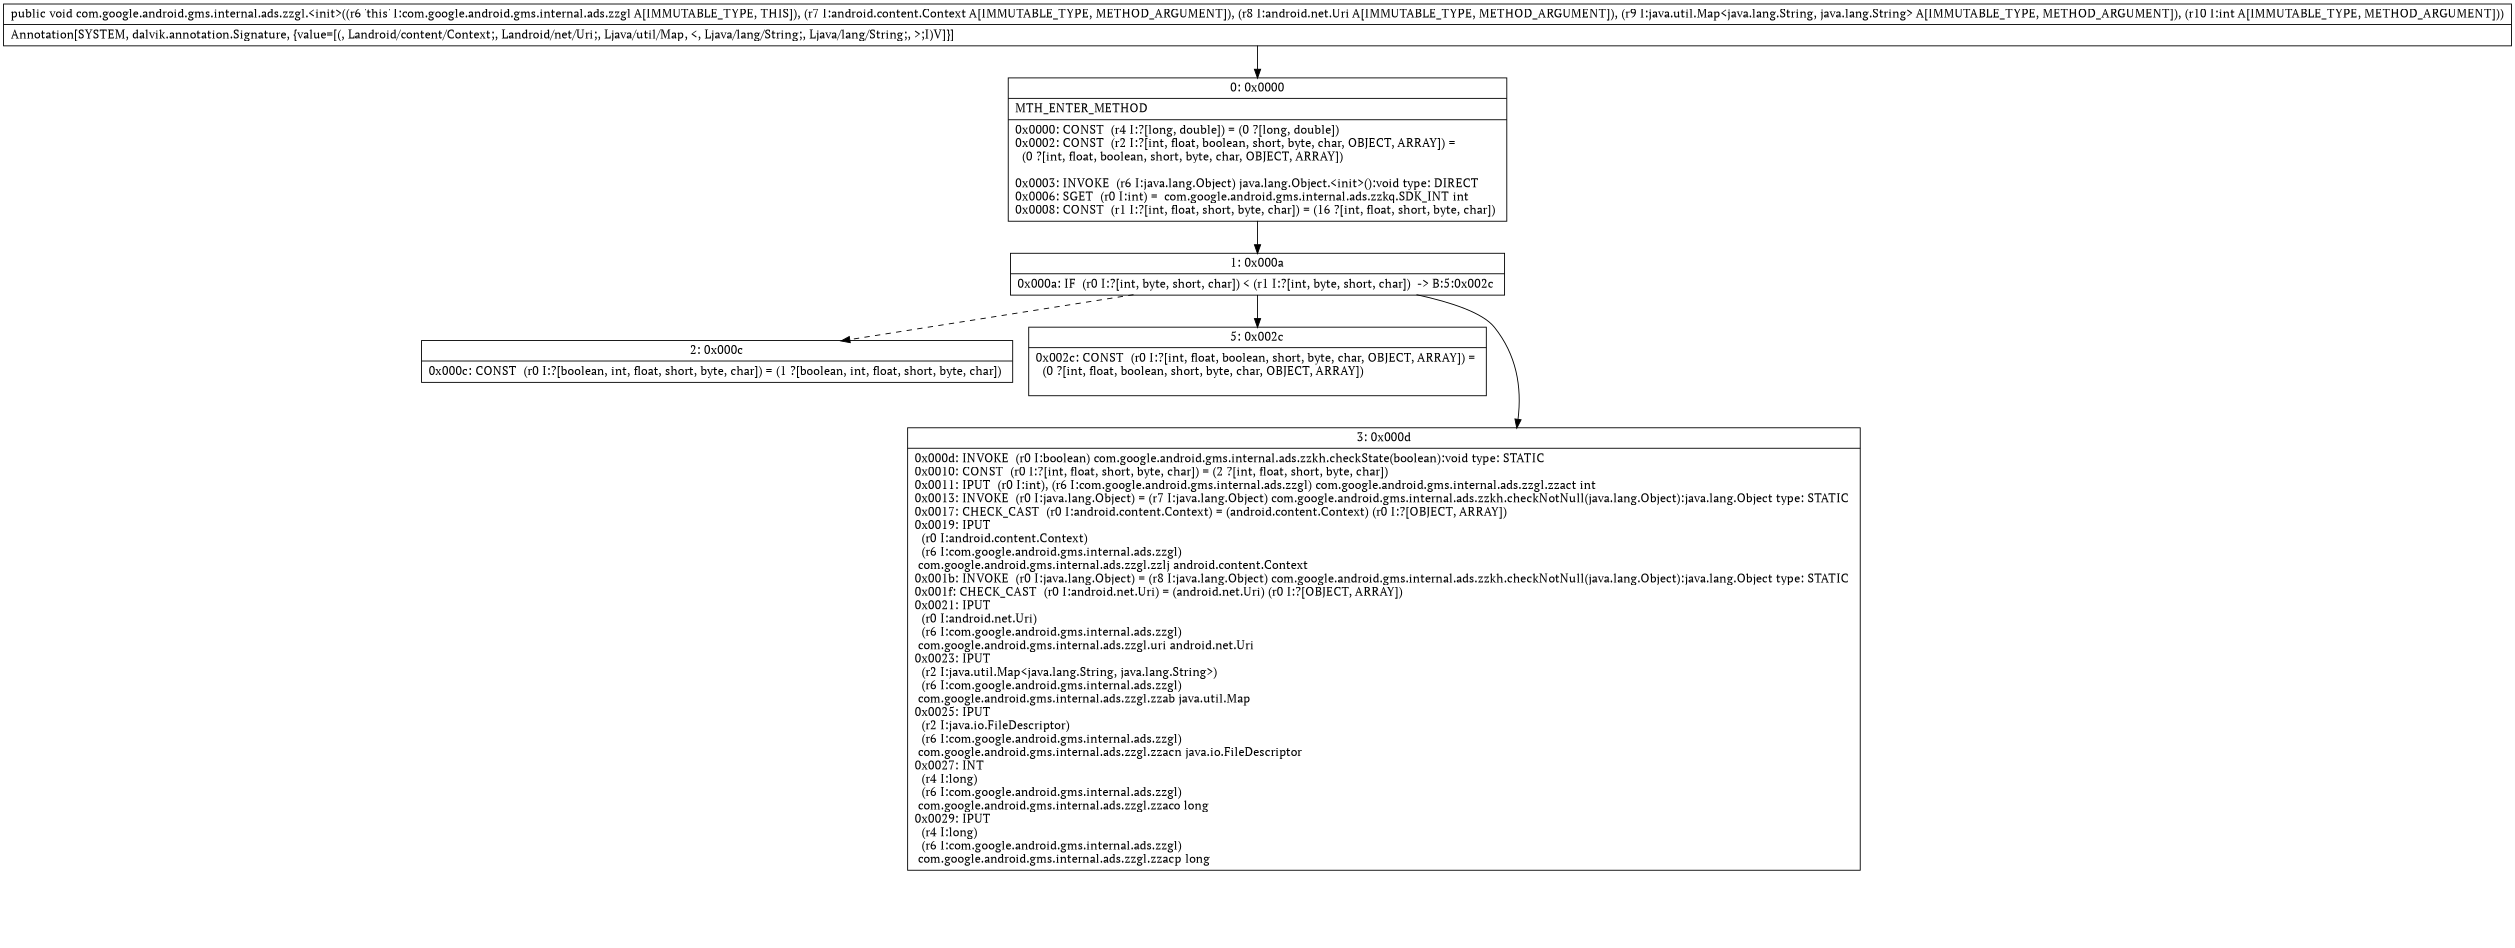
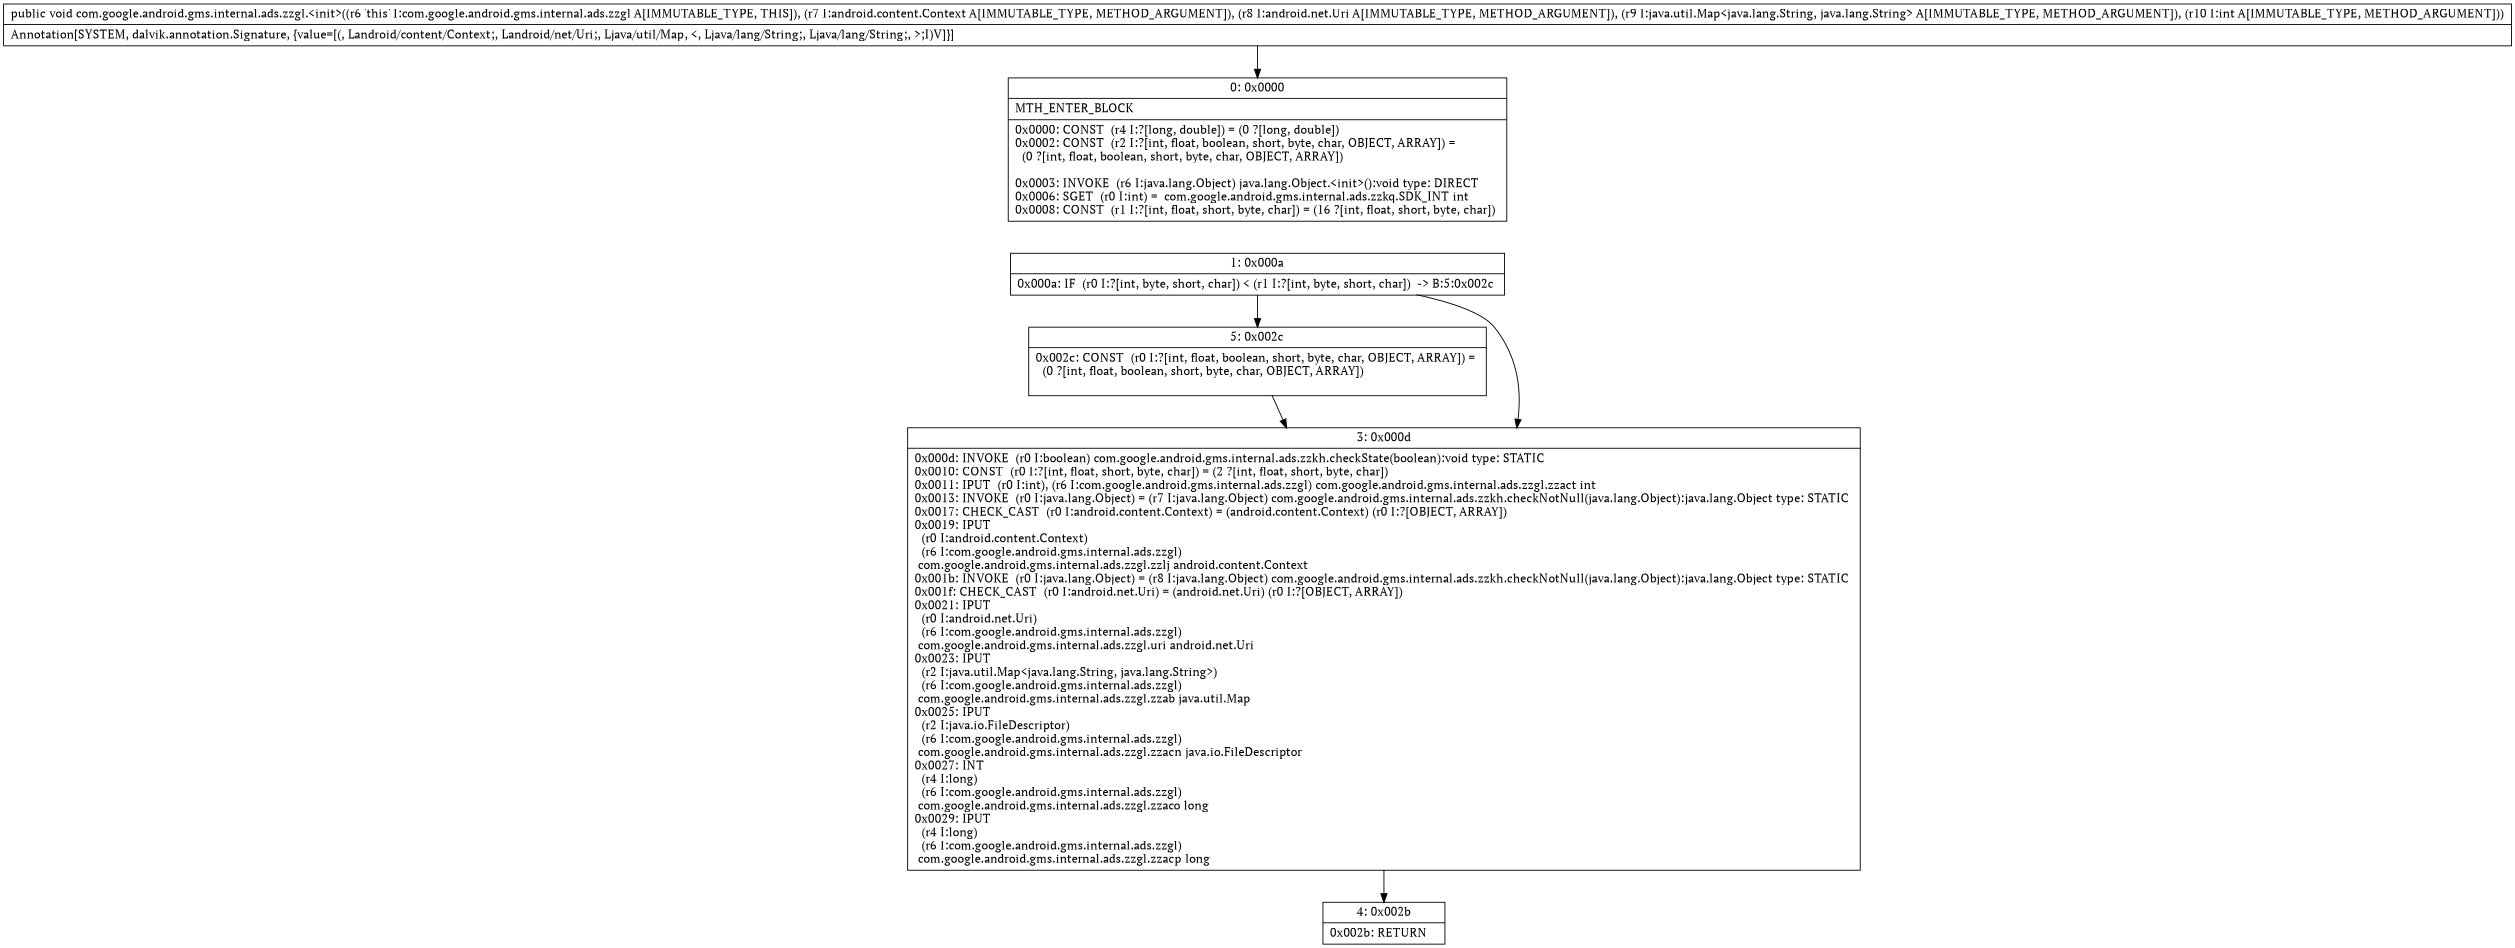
(1082, 109) -> (1075, 109)
(1258, 233) -> none
(717, 361) -> none
none -> (1278, 408)
none -> (1384, 923)
